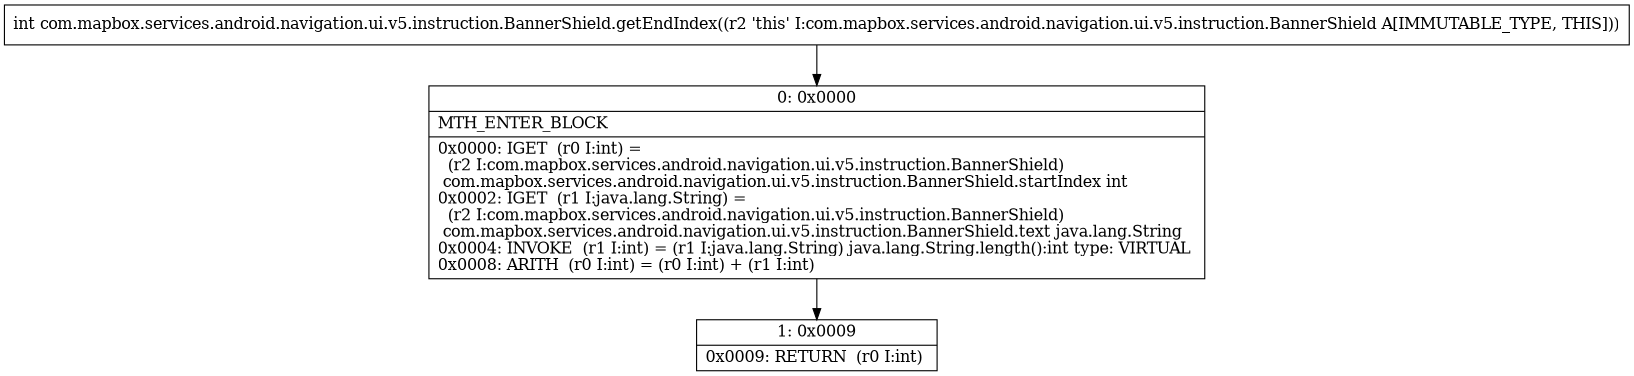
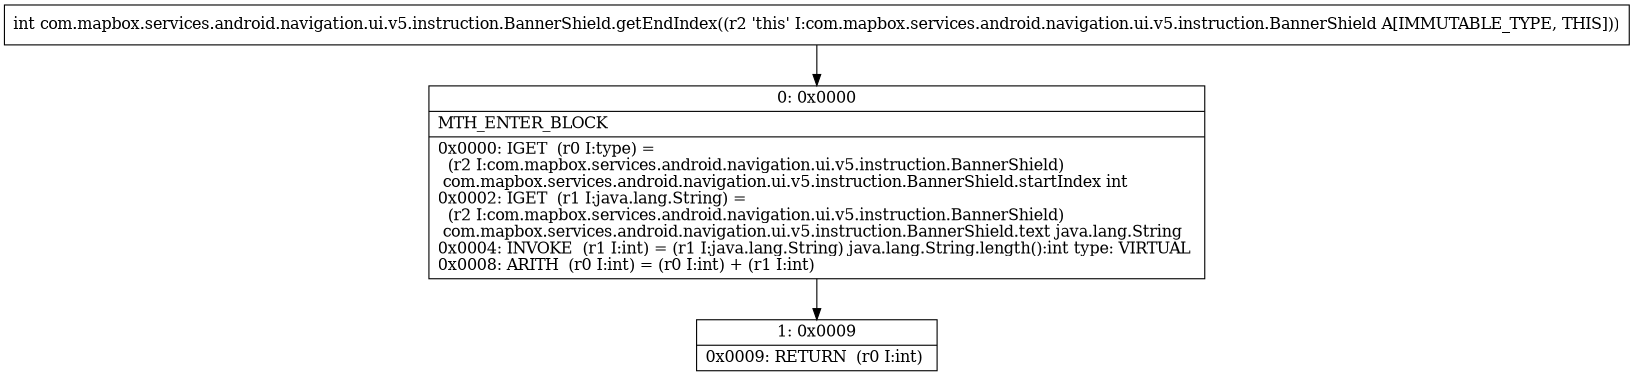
(543, 149) -> (549, 149)
